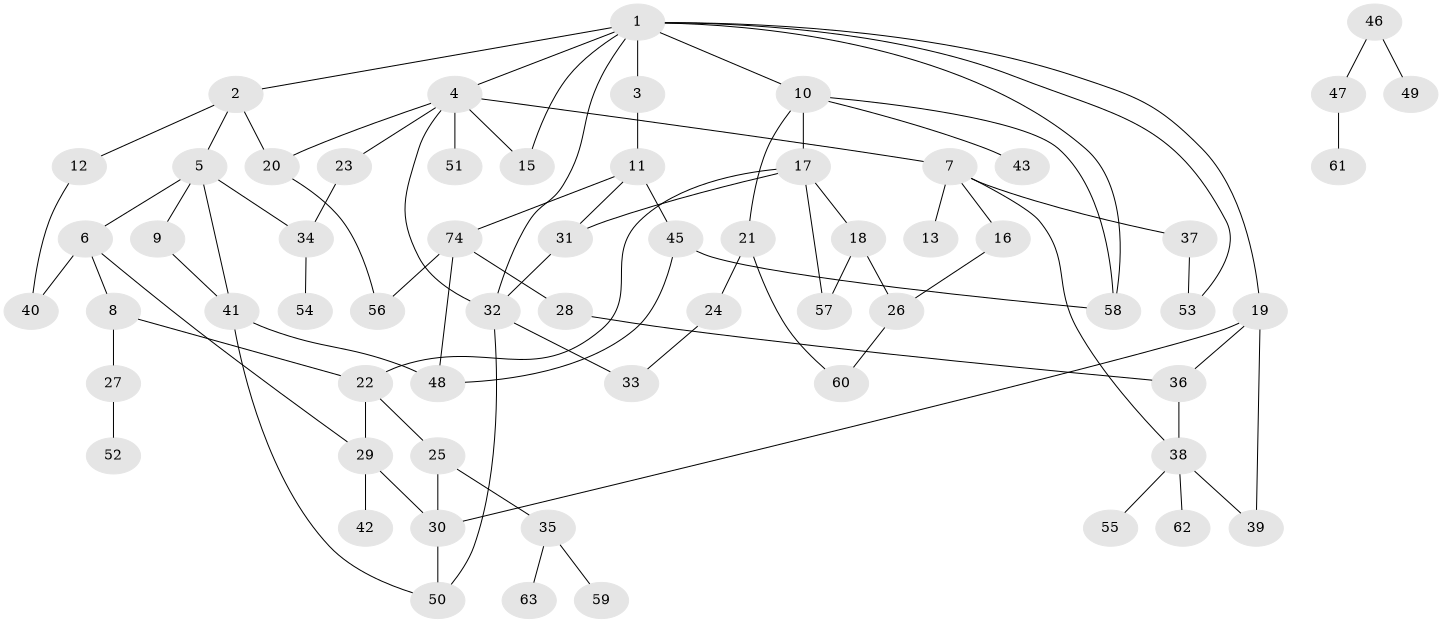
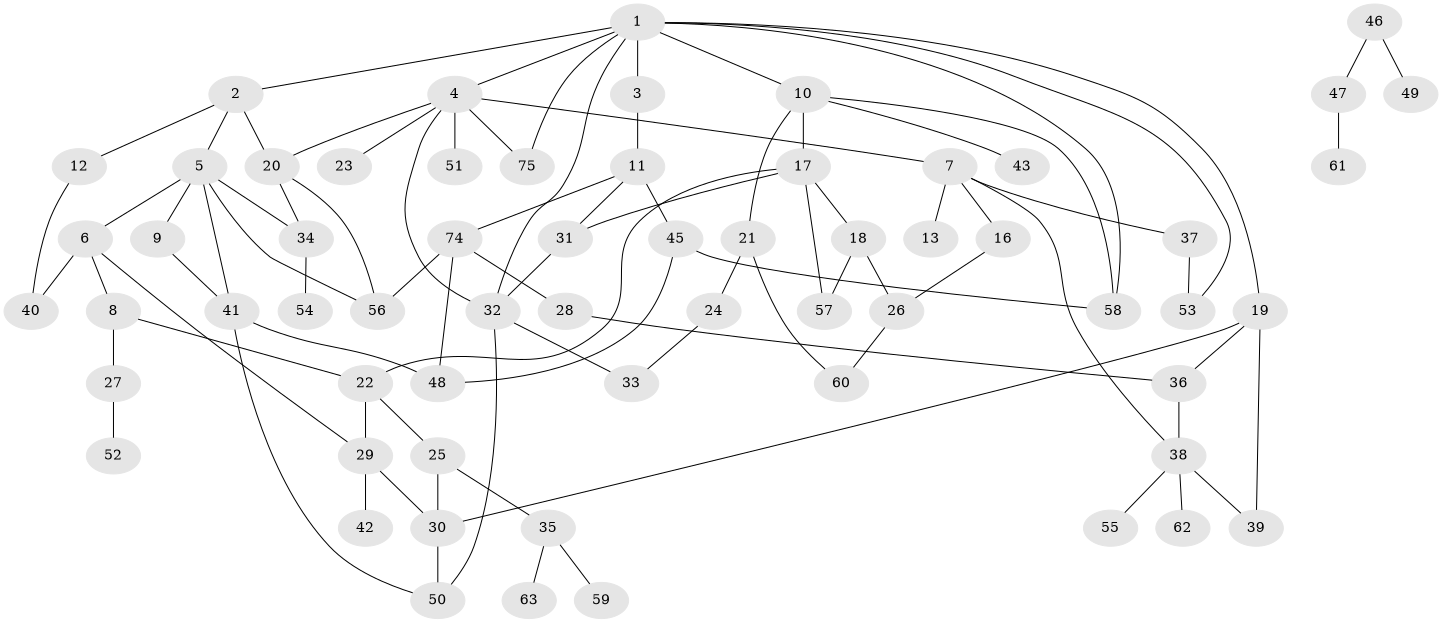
(527, 167) -> (527, 167)
(328, 197) -> (289, 203)
none -> (270, 257)
